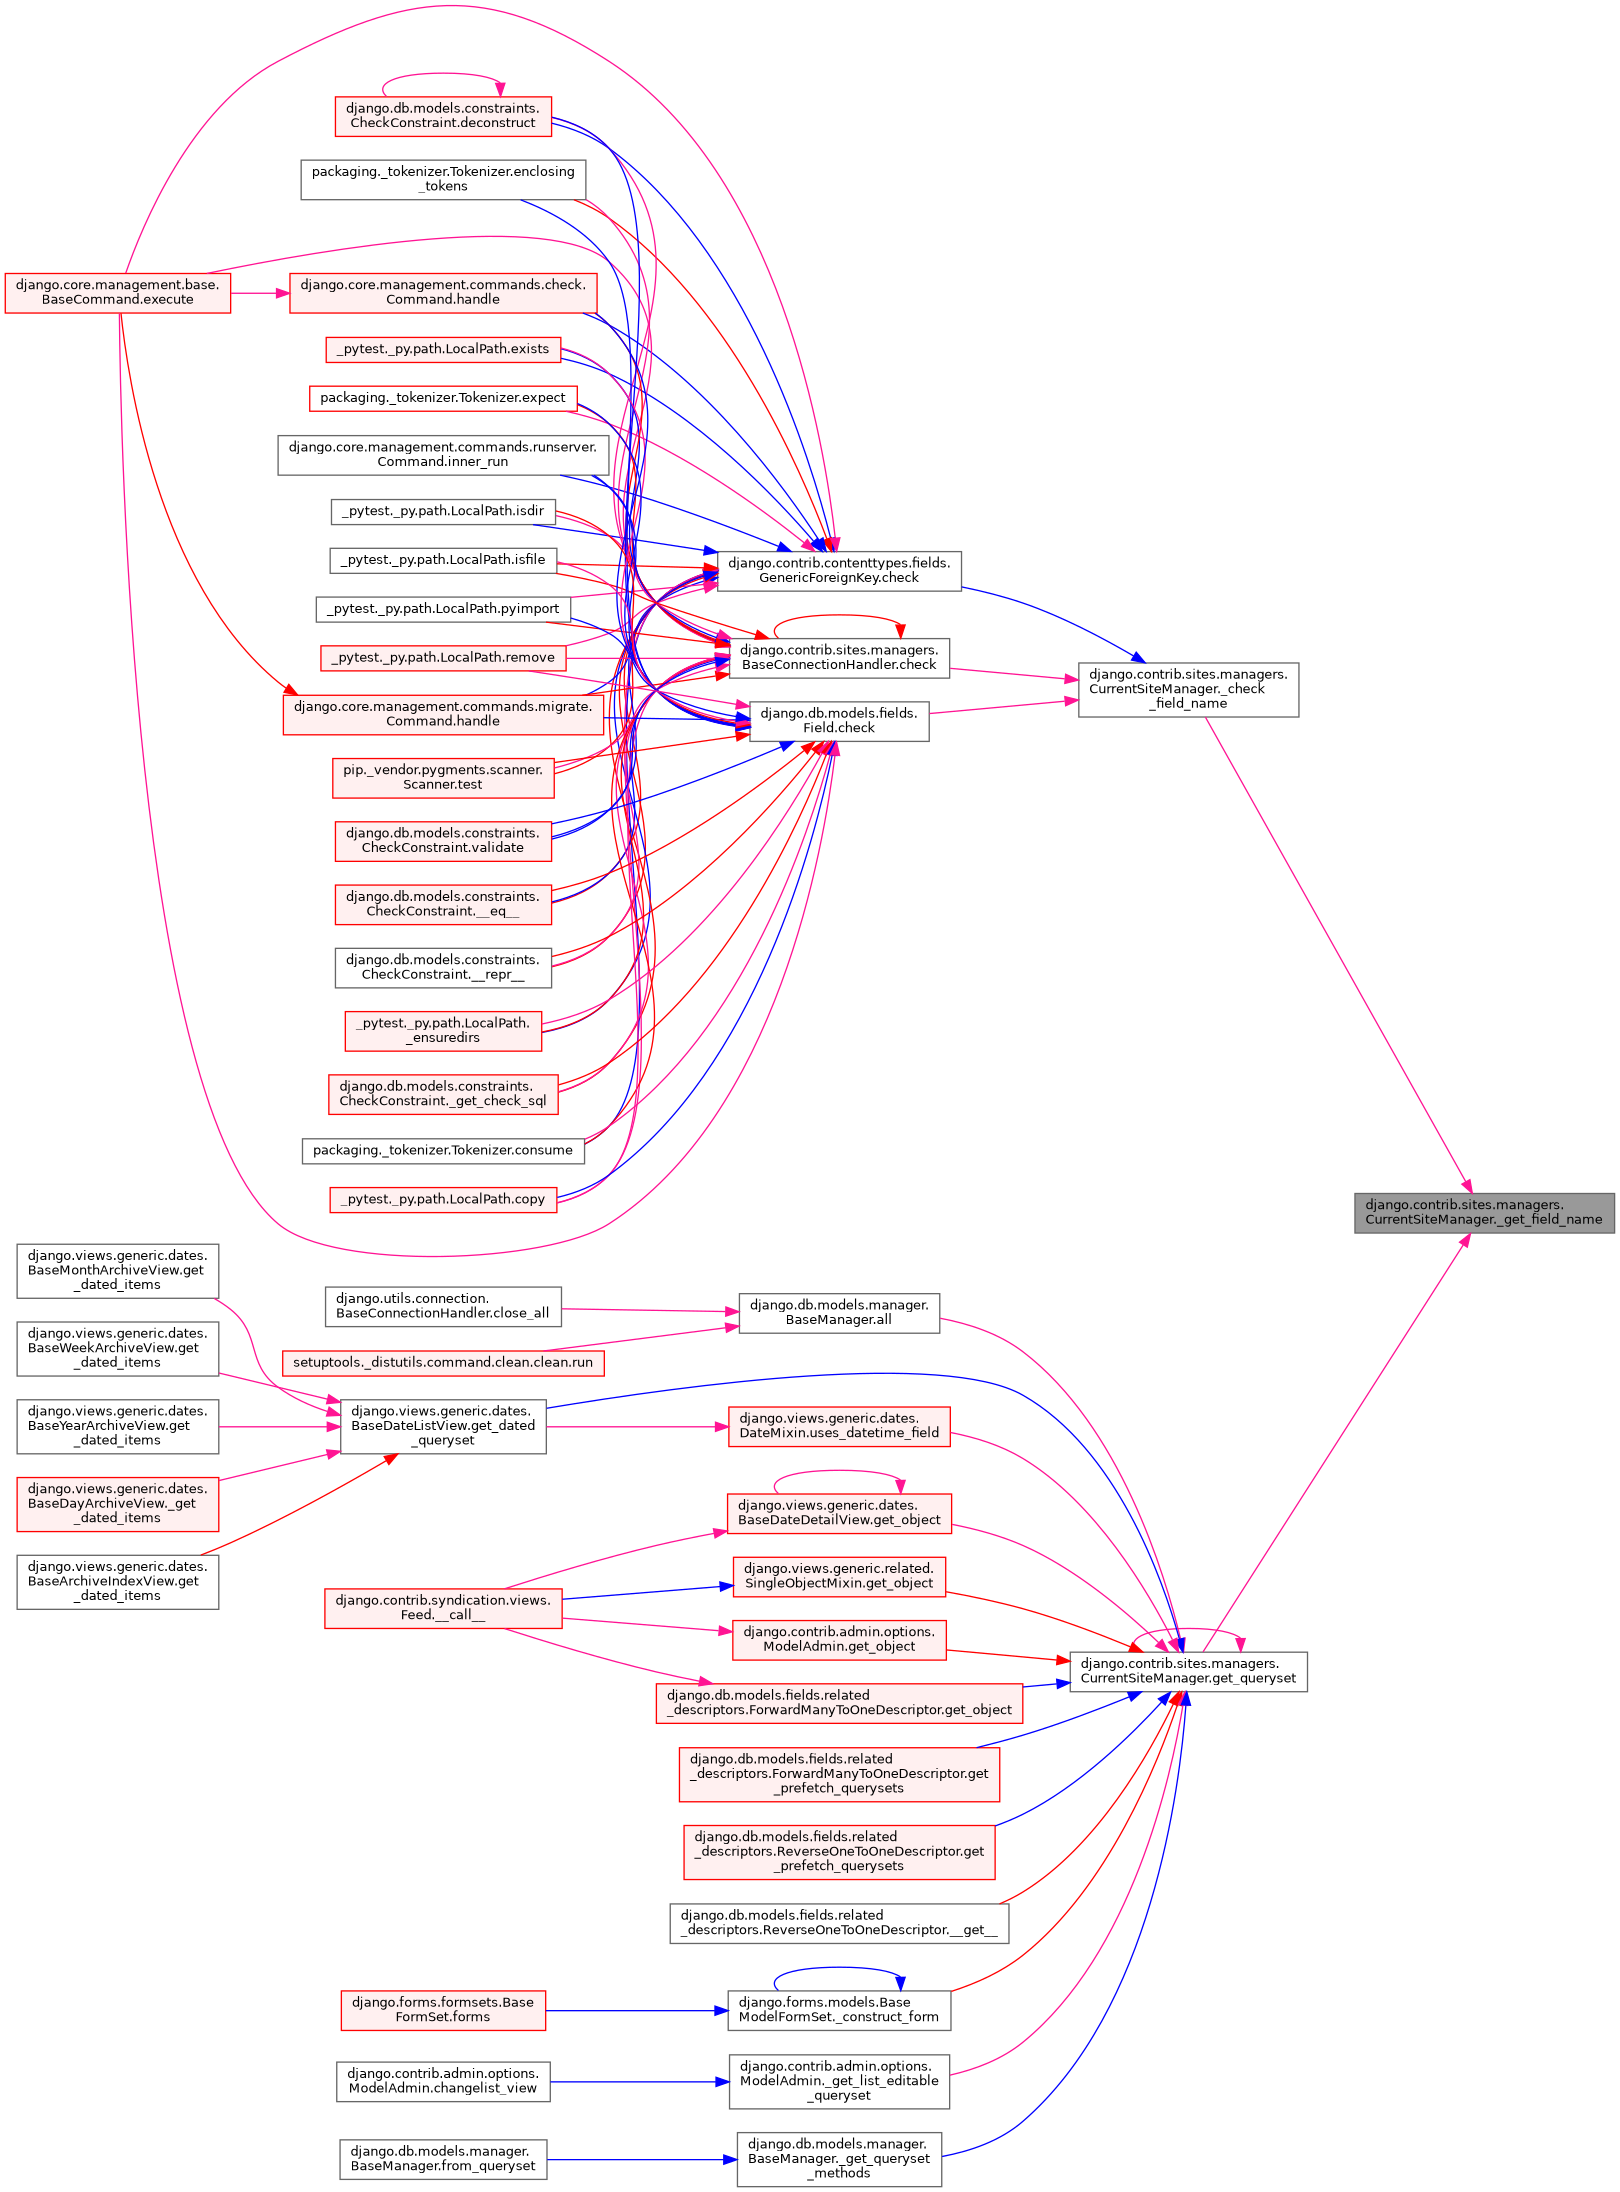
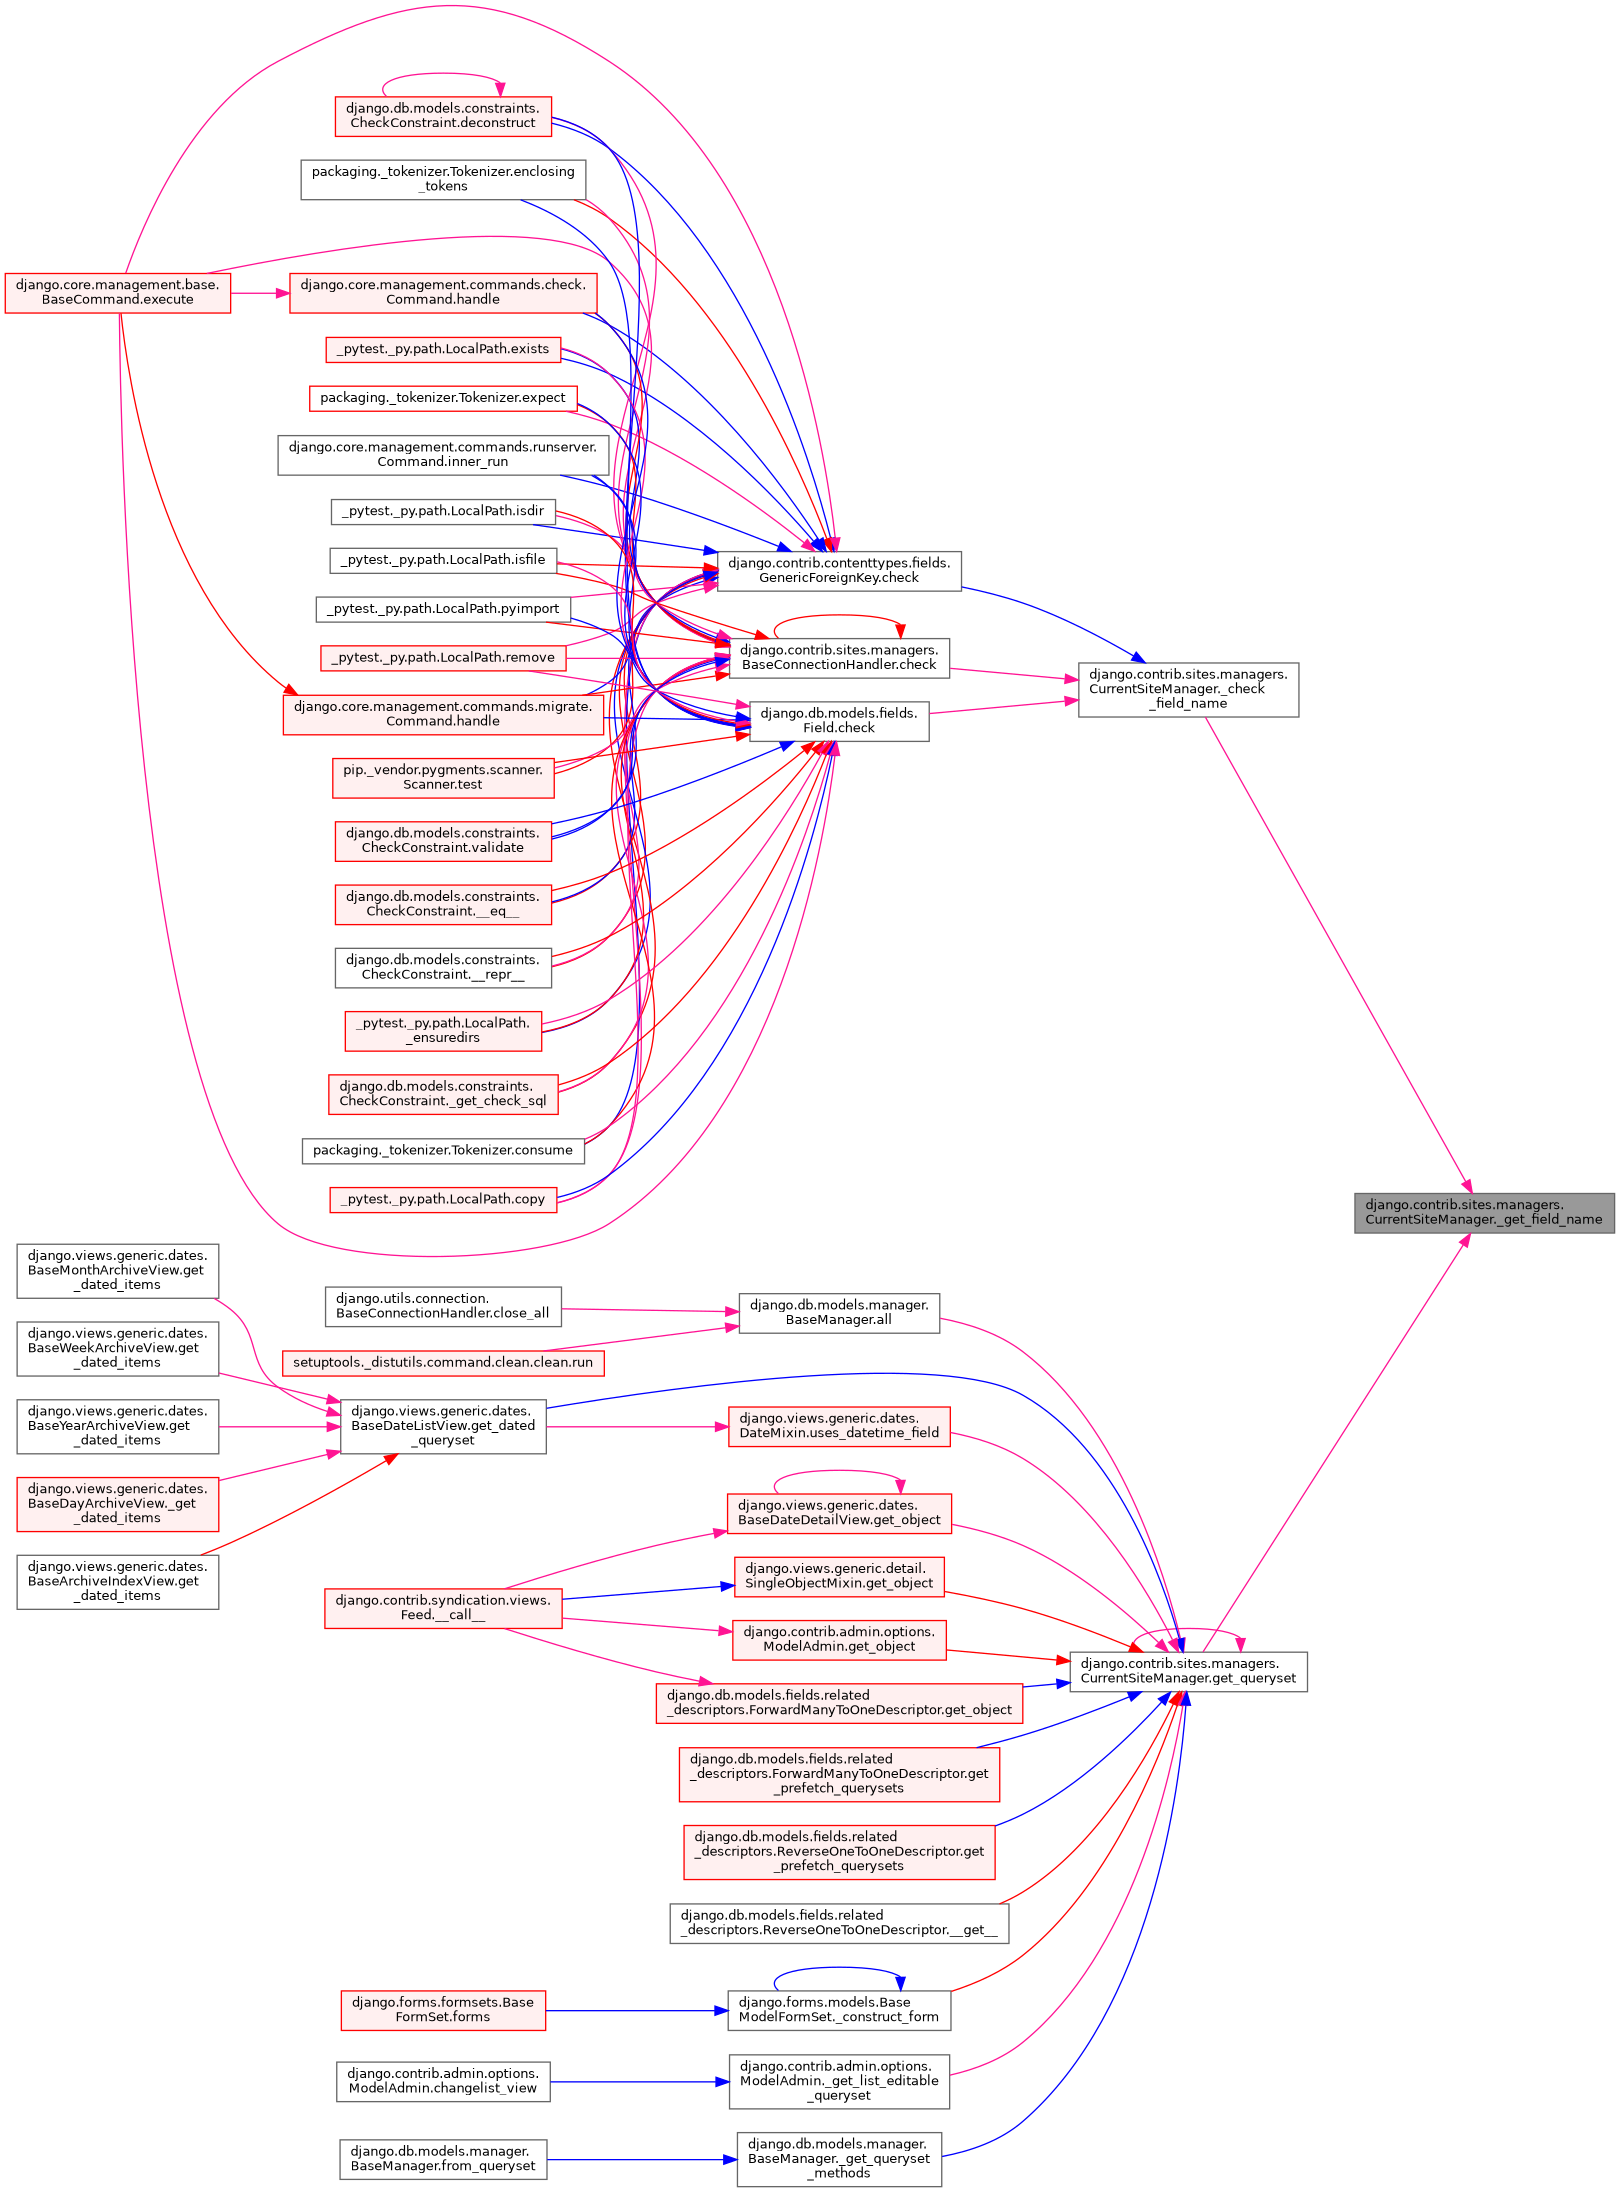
(840, 1577) -> (840, 1577)
